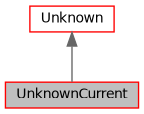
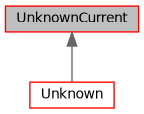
(72, 64) -> (72, 64)
